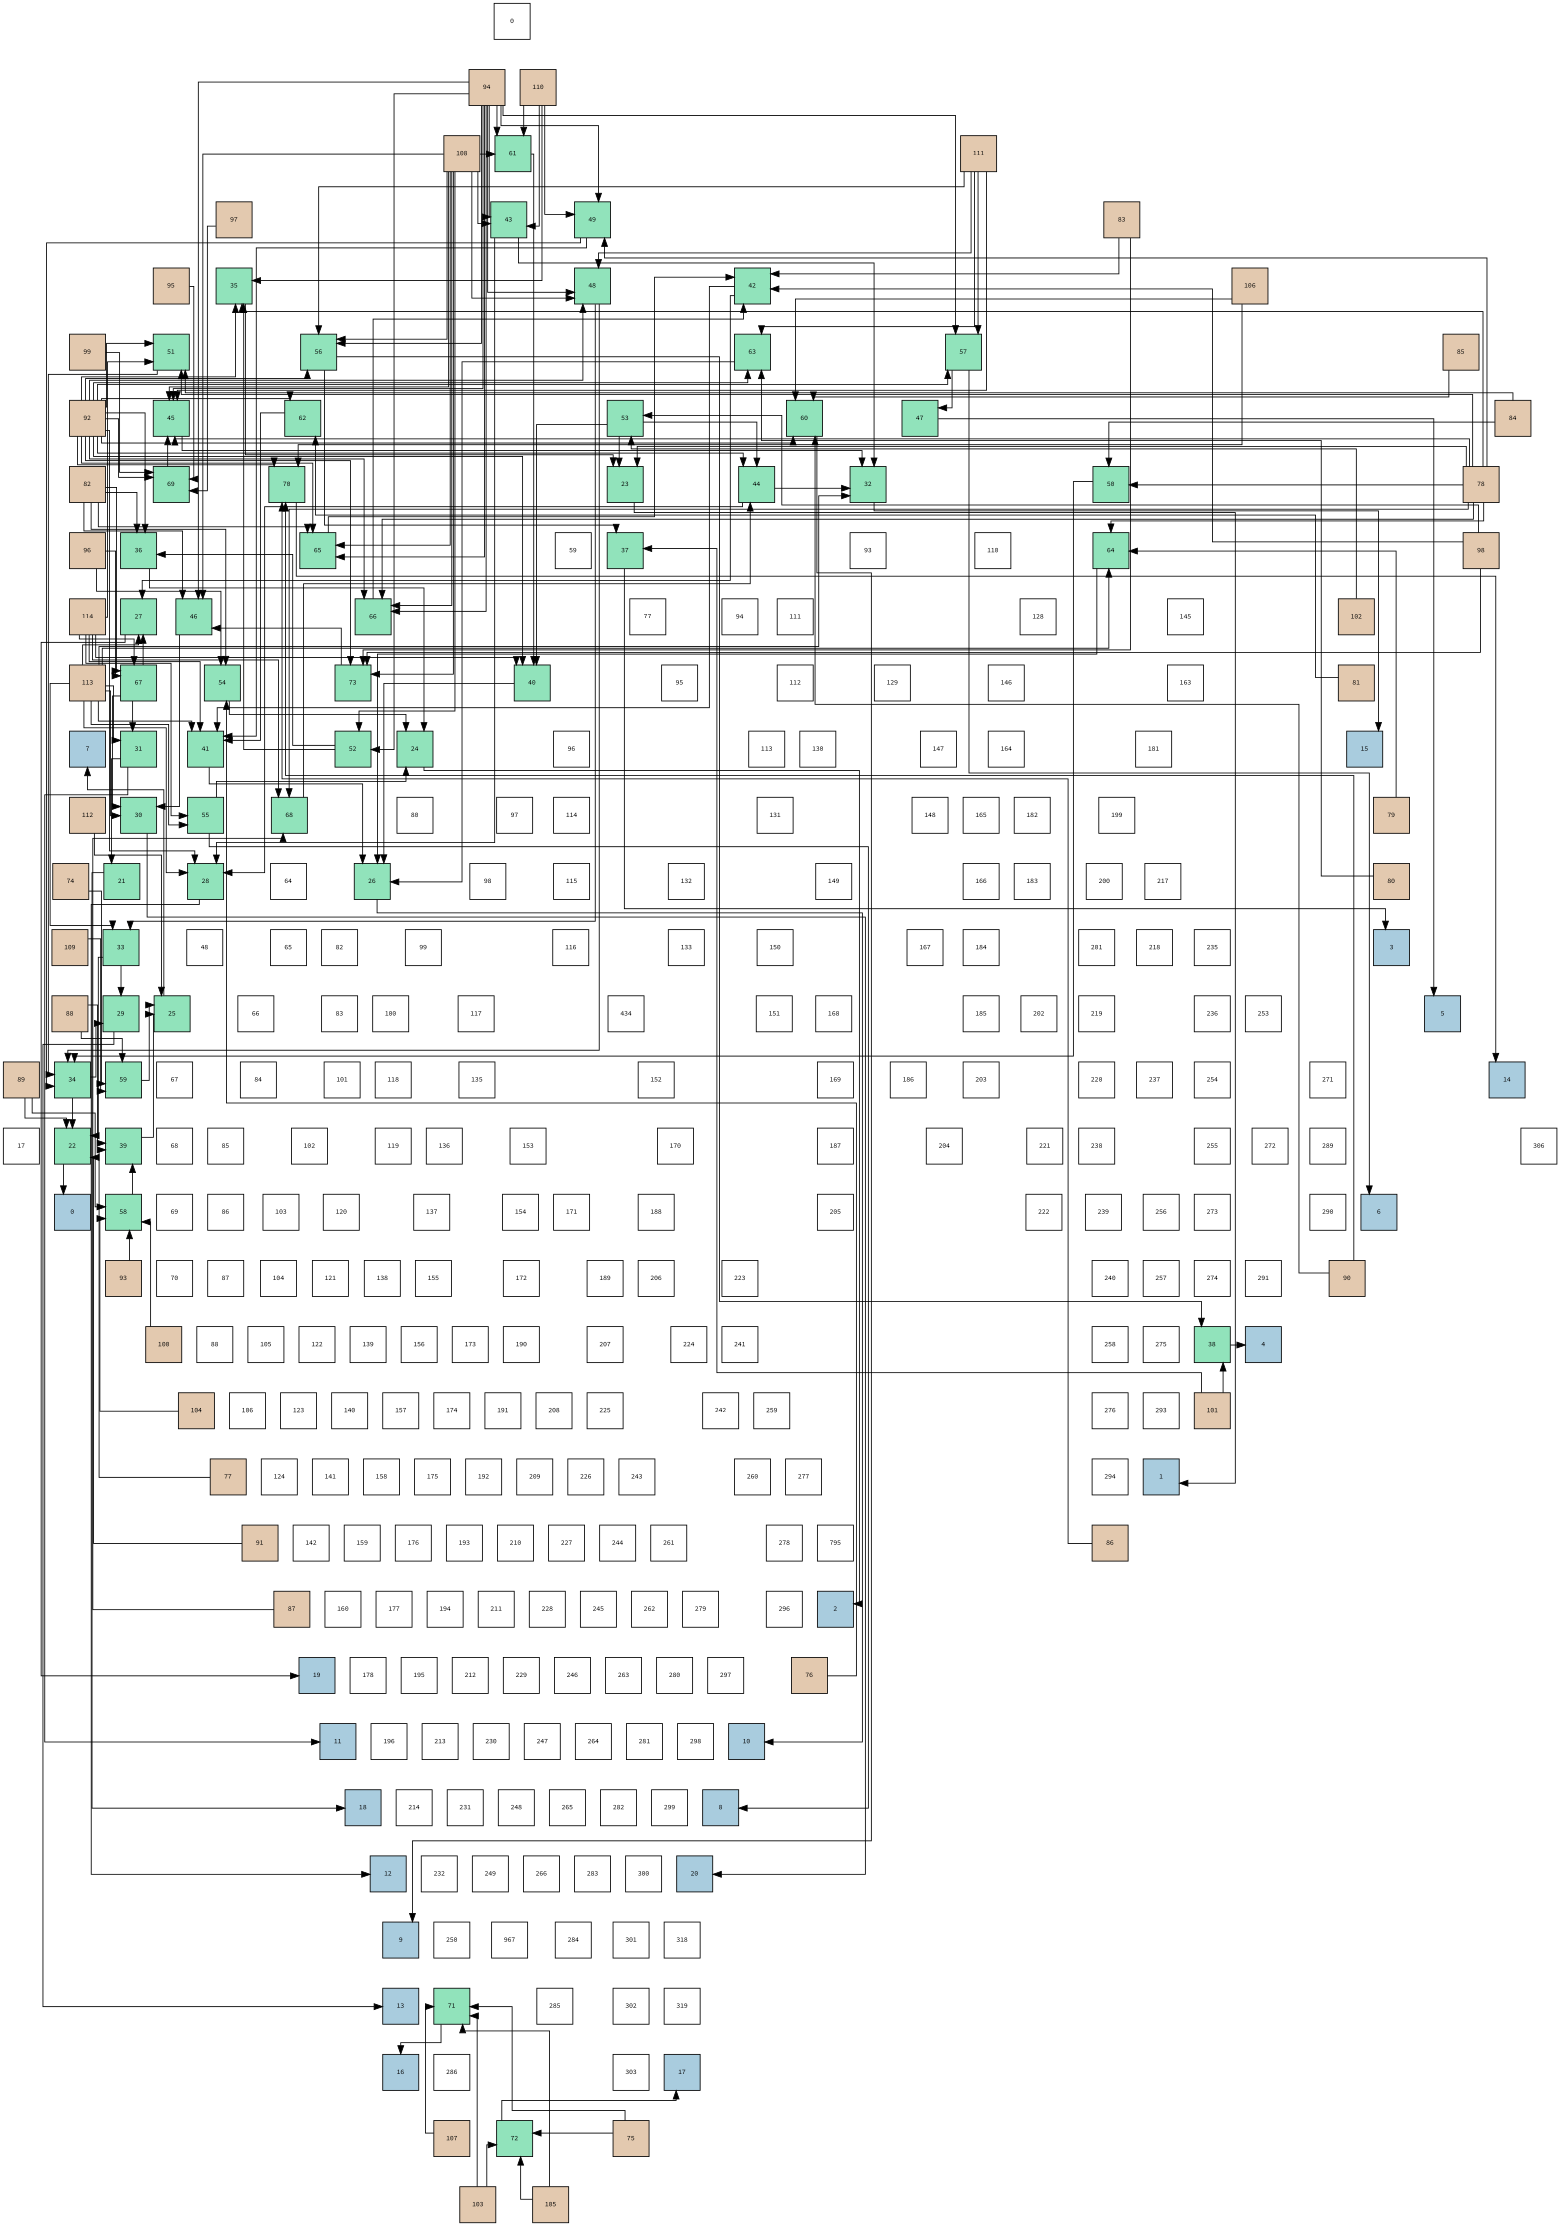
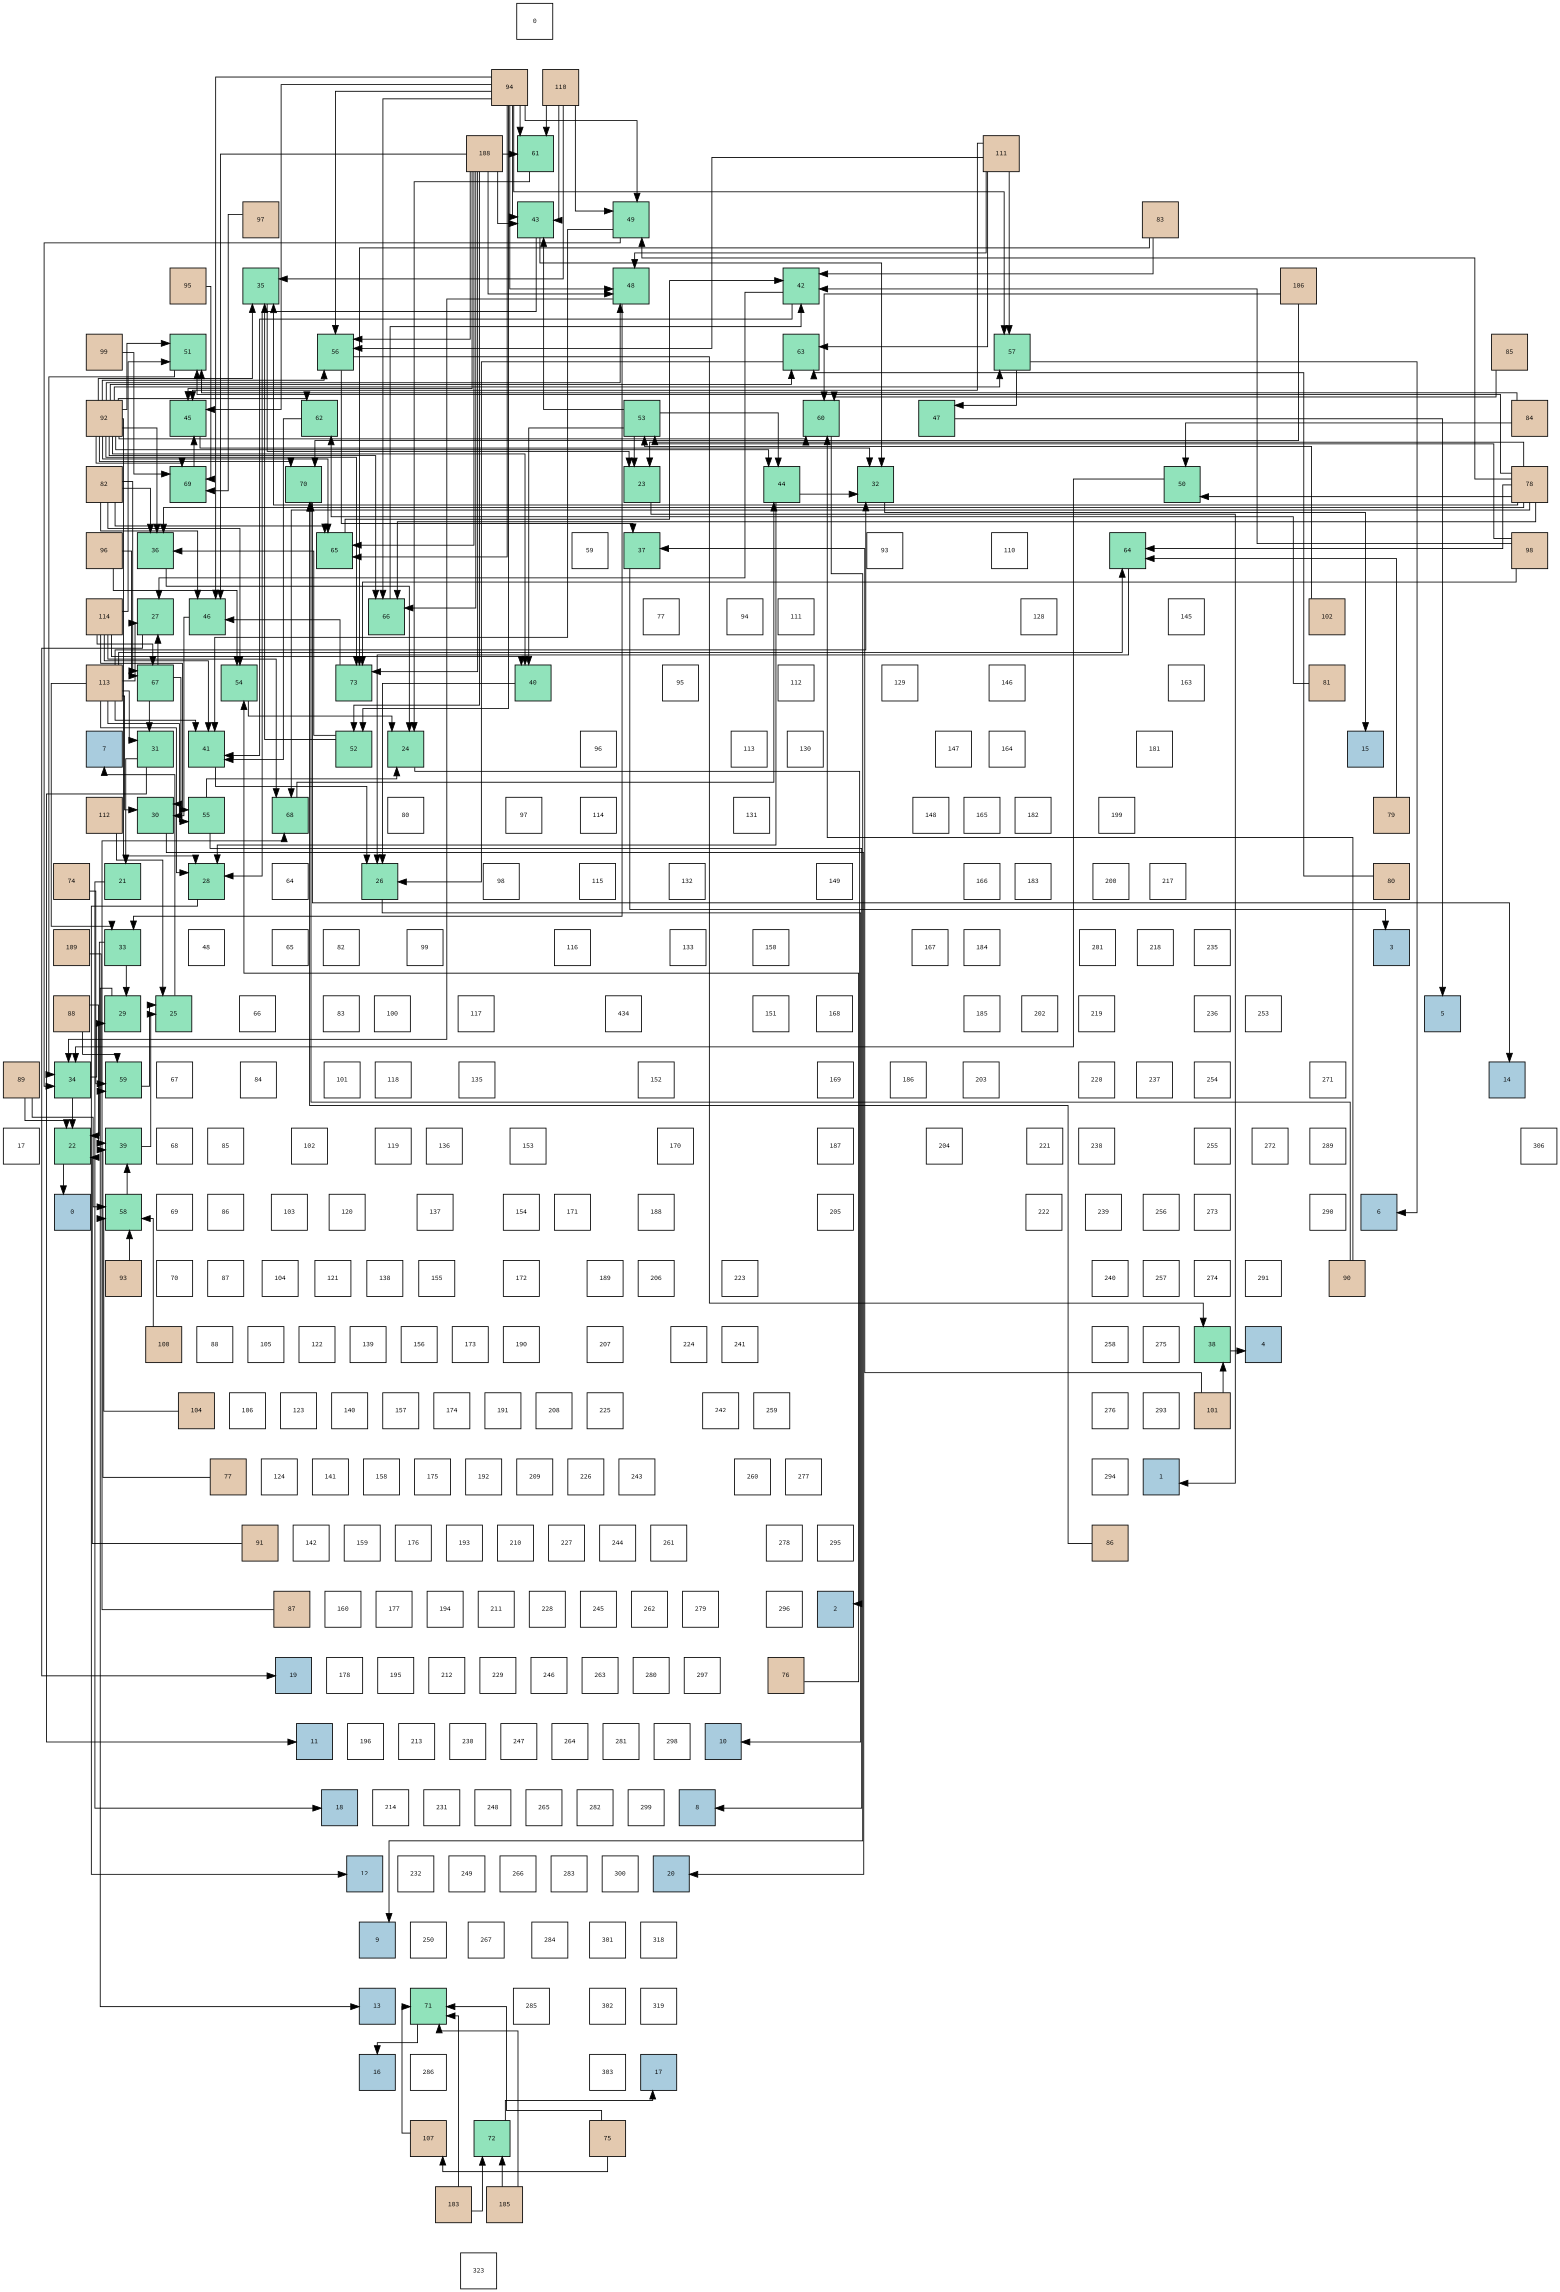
none -> (544, 368)
(534, 404) -> (414, 373)
(836, 439) -> (838, 508)
(835, 1543) -> (835, 1543)
(510, 1940) -> (486, 1940)
(577, 2133) -> (529, 2172)
none -> (479, 2271)
